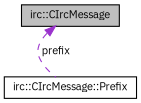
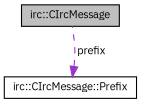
(39, 57) -> (75, 46)
